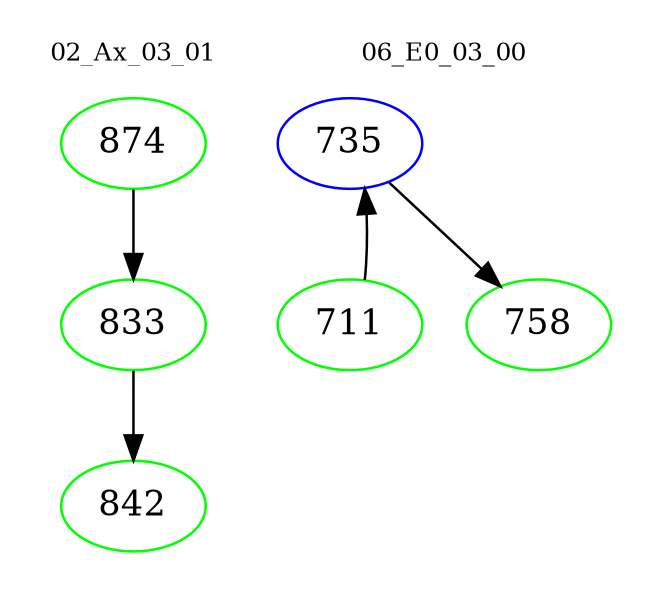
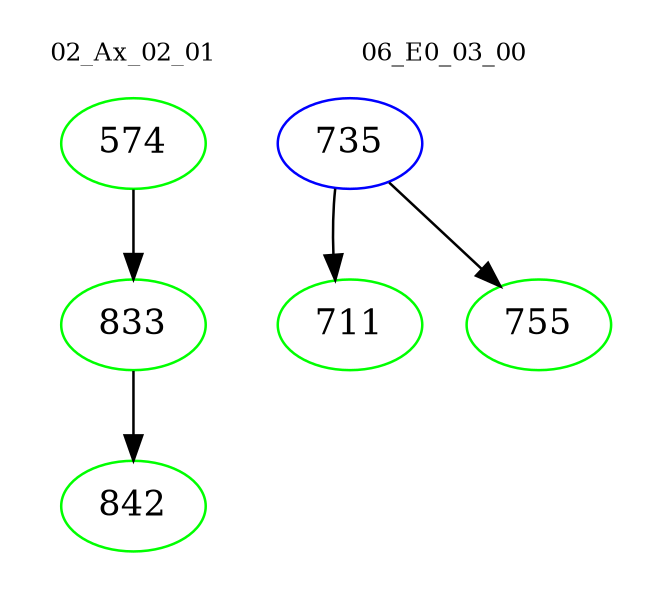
(133, 54) -> (133, 54)
(133, 144) -> (133, 144)
(367, 247) -> (333, 222)
(539, 325) -> (539, 325)
